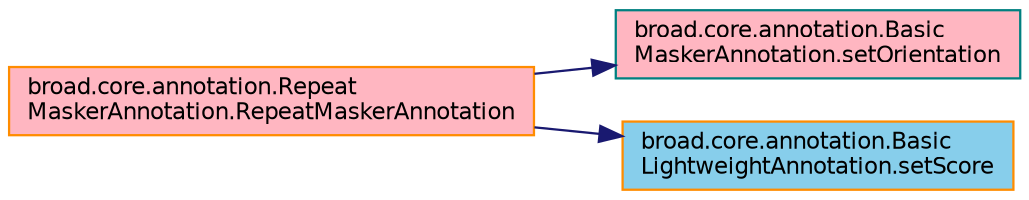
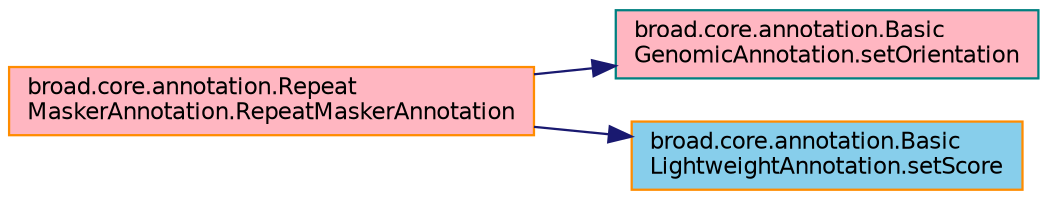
(818, 44) -> (827, 44)
